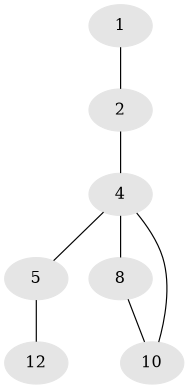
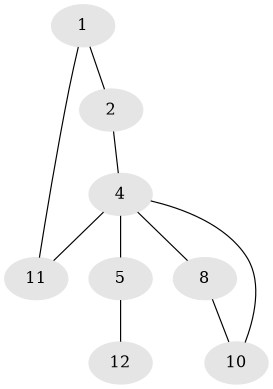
none -> (36, 279)
